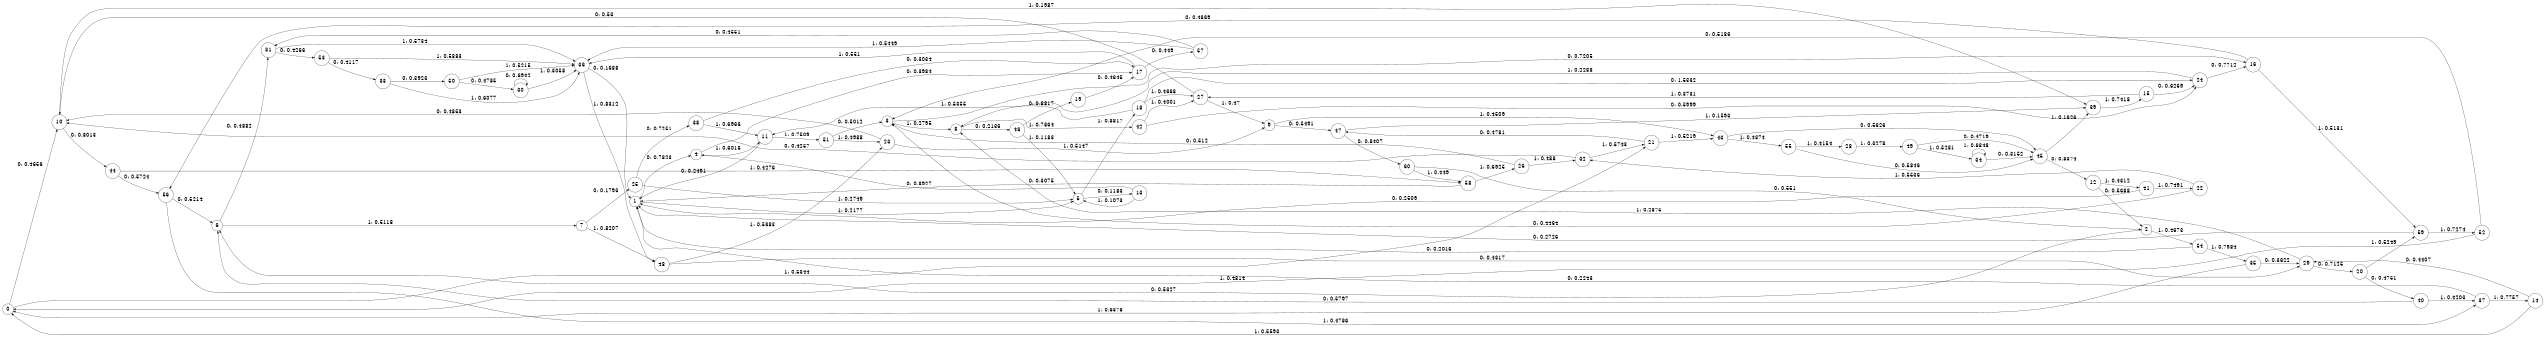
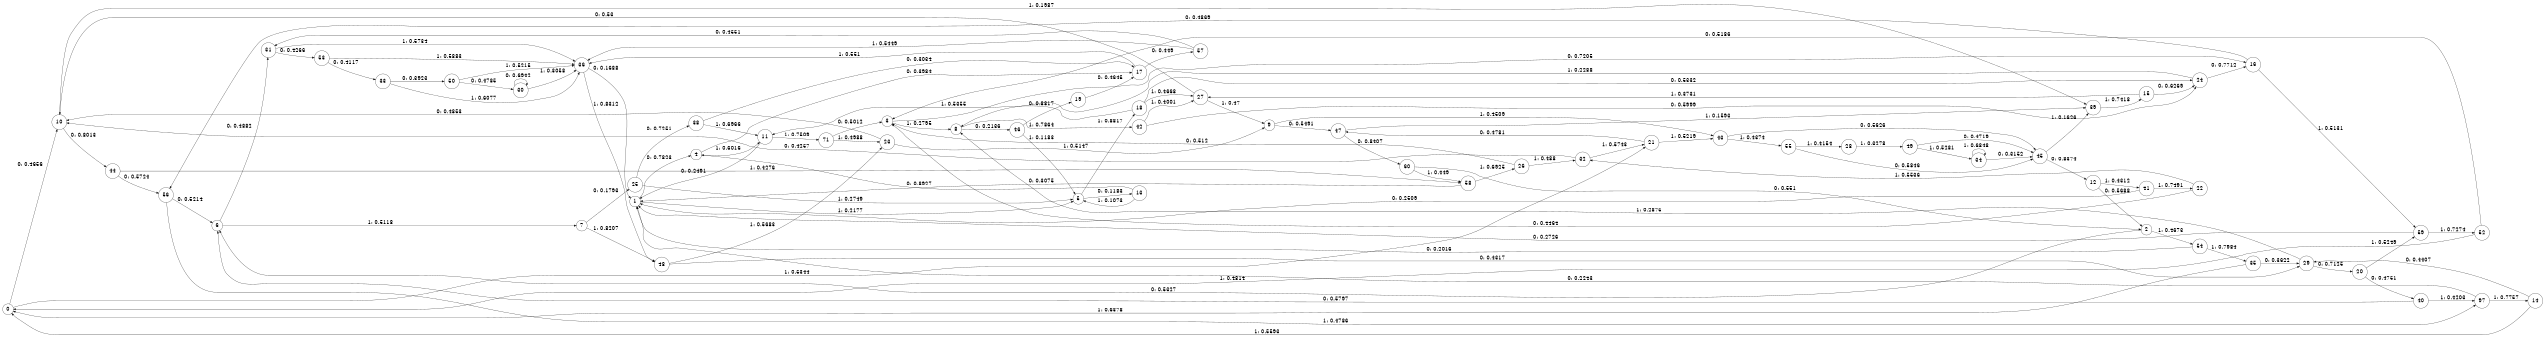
(1686, 80) -> (1686, 80)
(826, 140) -> (826, 140)
(2482, 301) -> (2482, 301)
